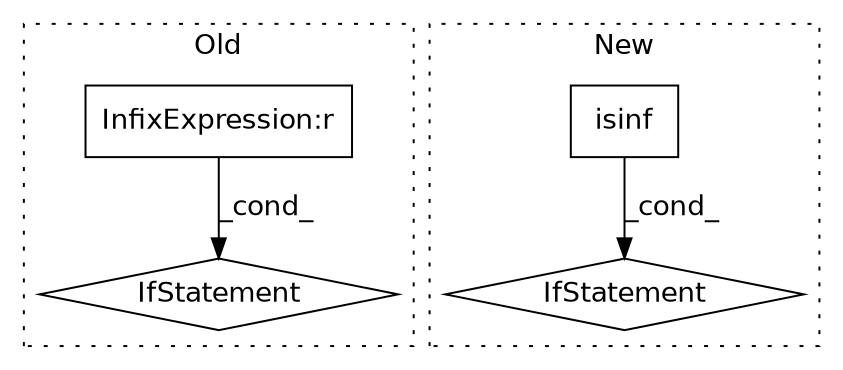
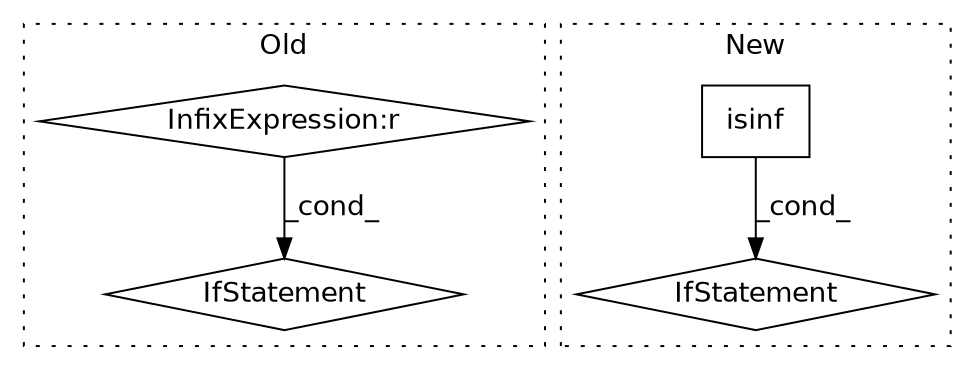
(219, 121) -> (284, 121)
